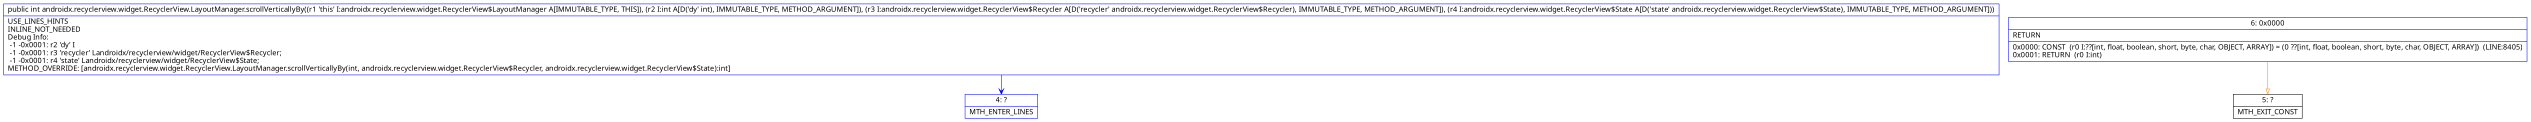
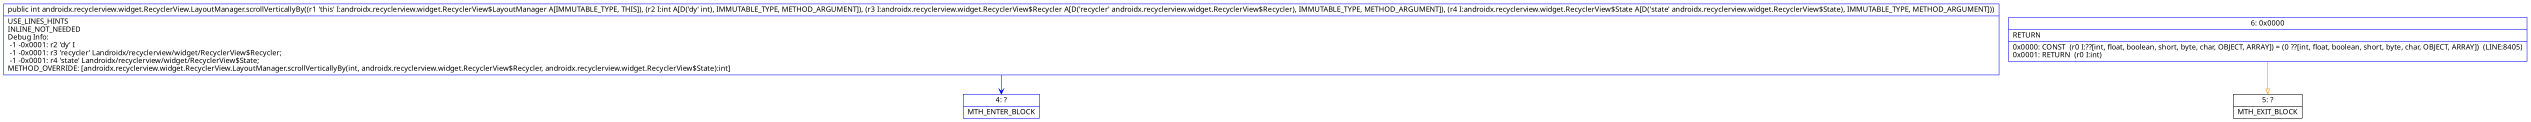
(1001, 112) -> (1001, 112)
(2268, 112) -> (2268, 112)
